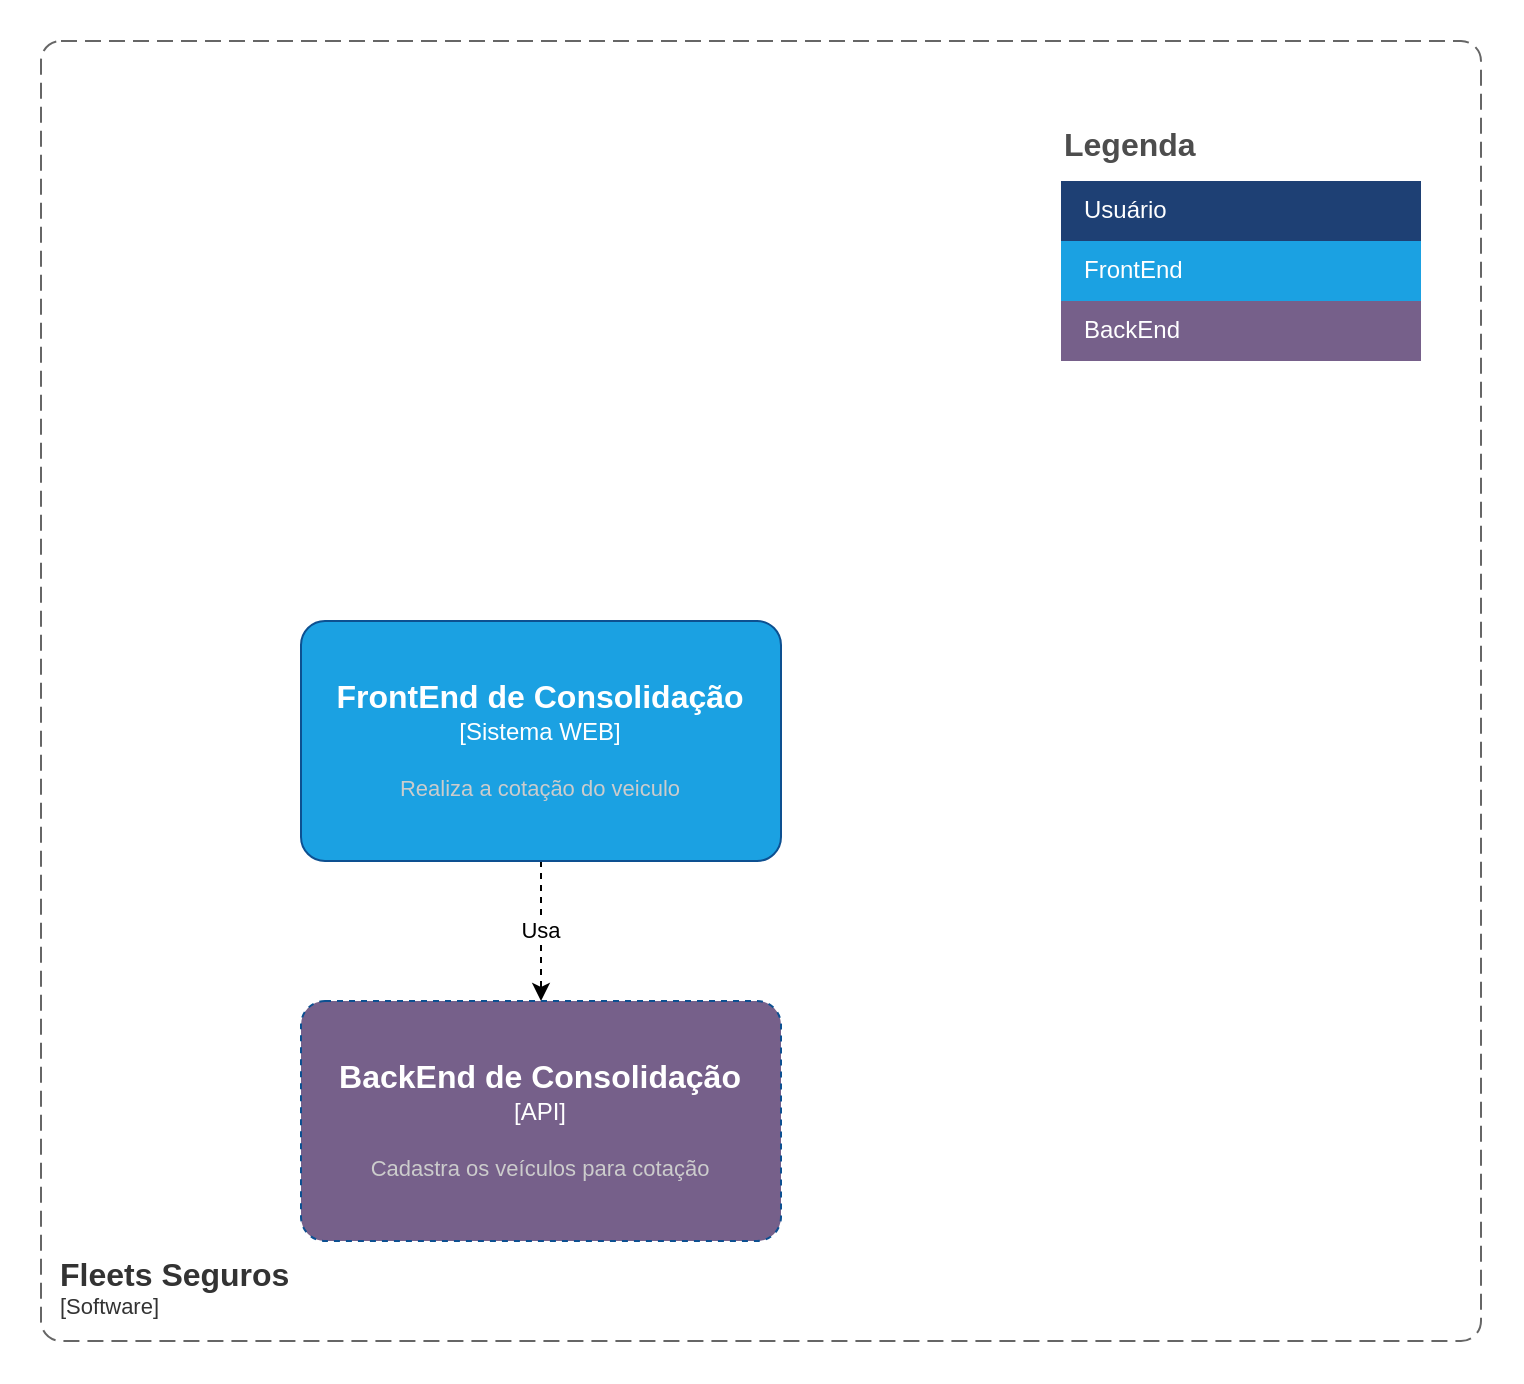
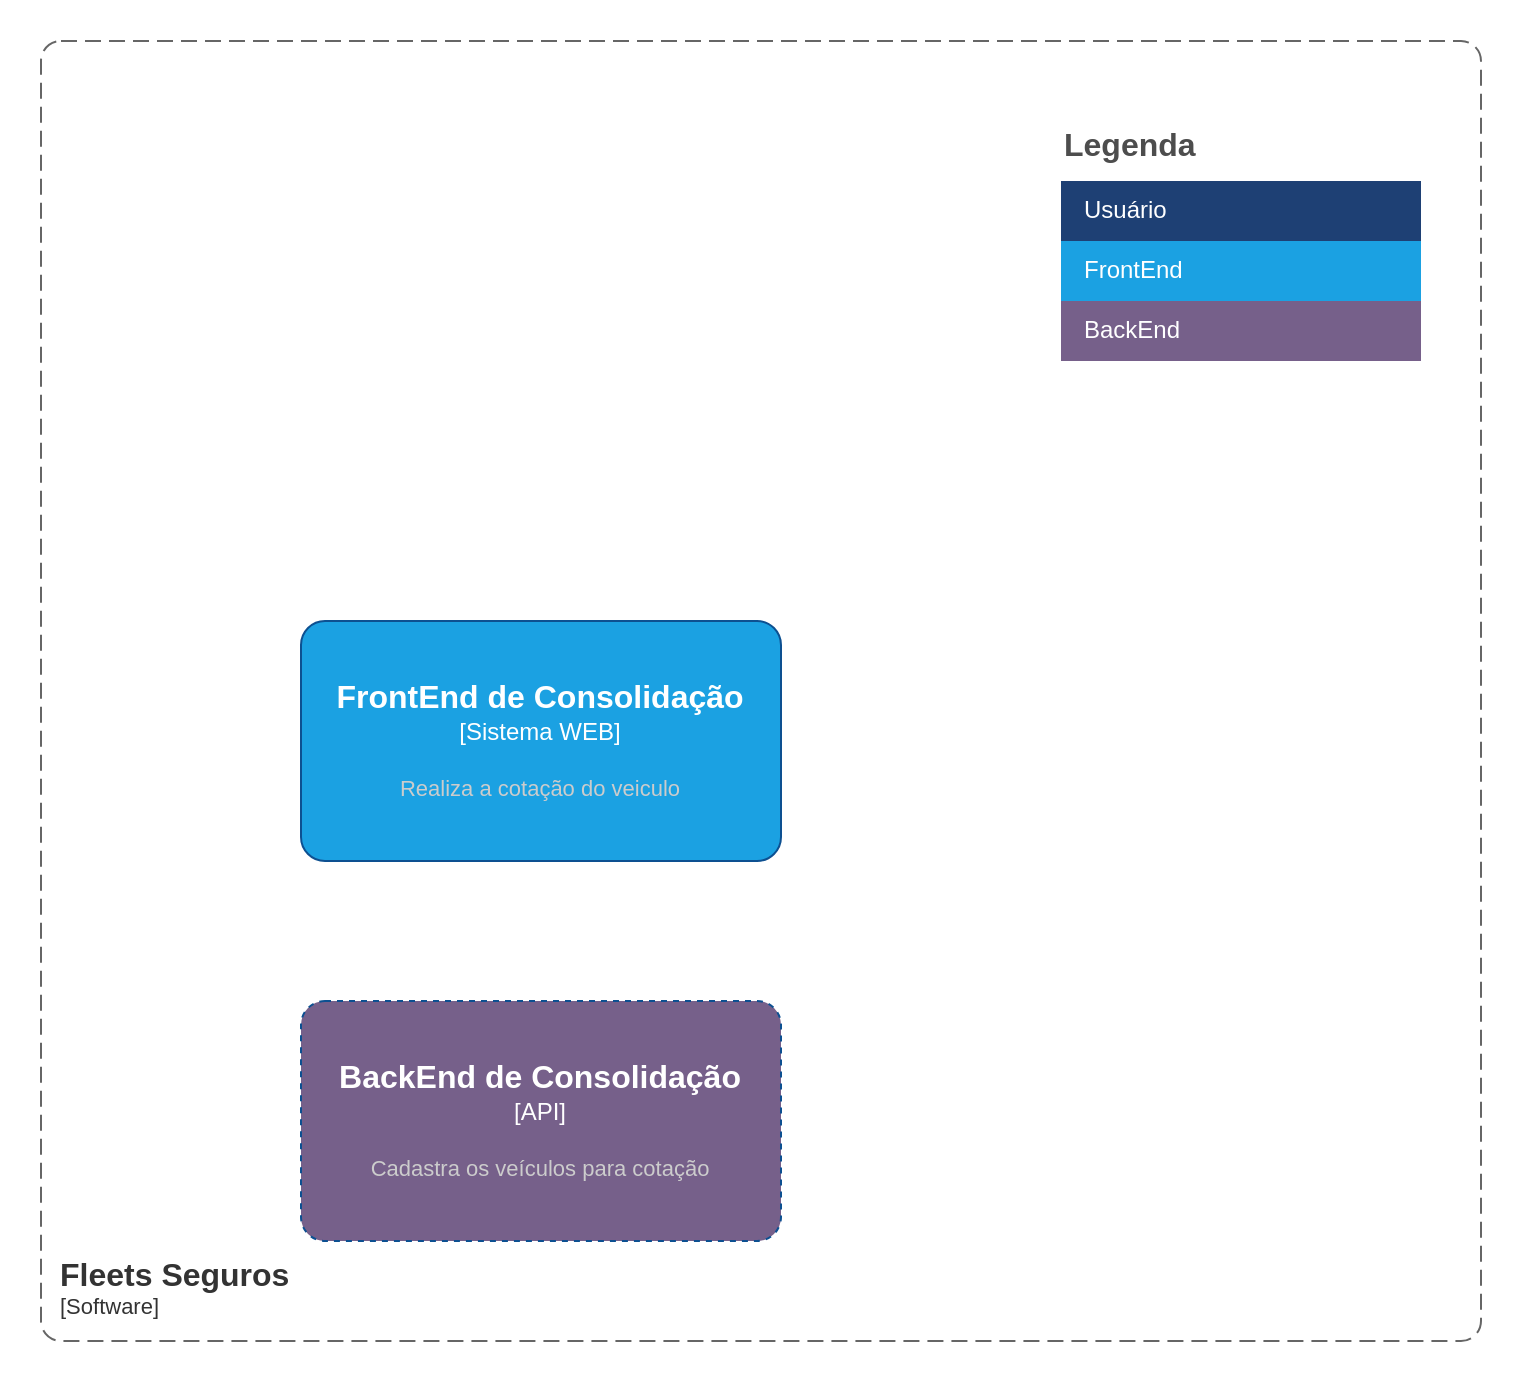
(541, 956) -> none
